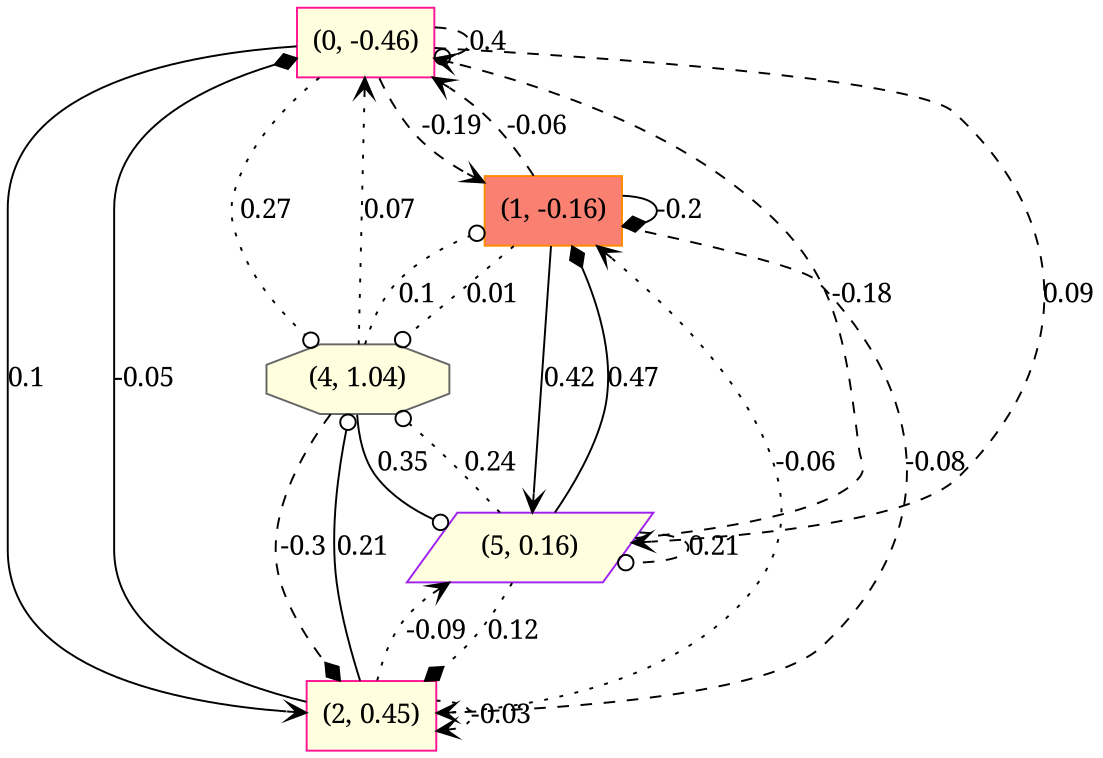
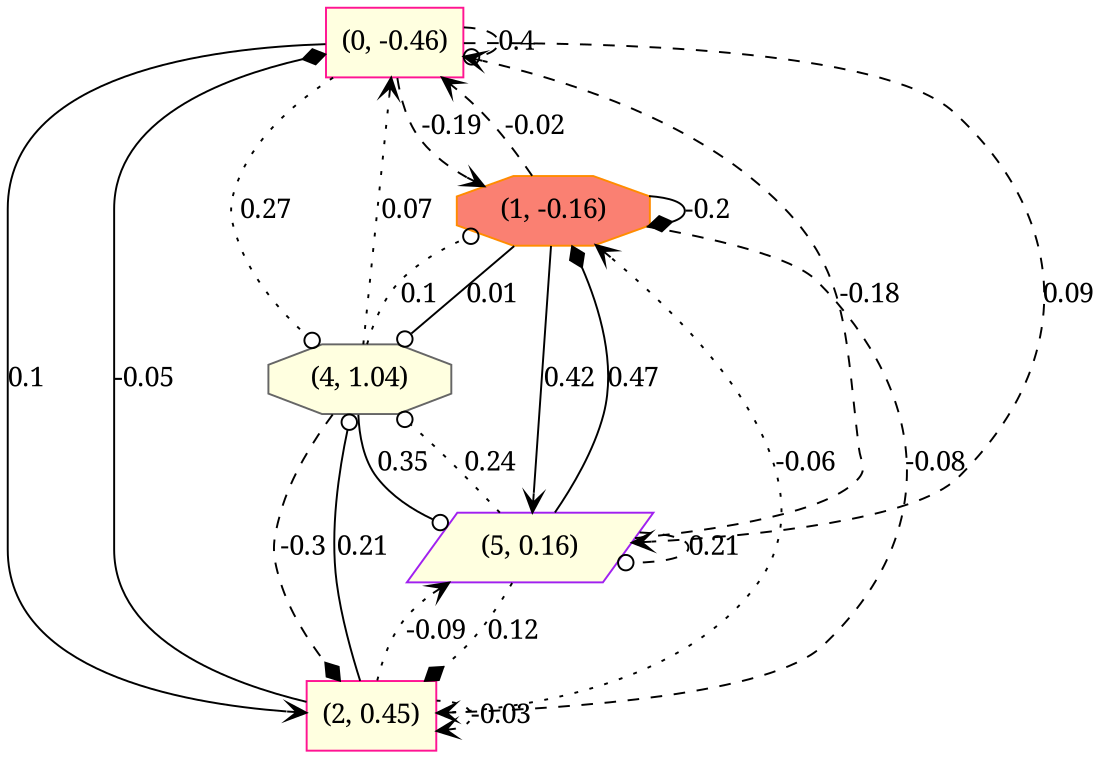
(537, 127) -> (535, 127)
(553, 211) -> (553, 211)
(462, 290) -> (463, 290)
